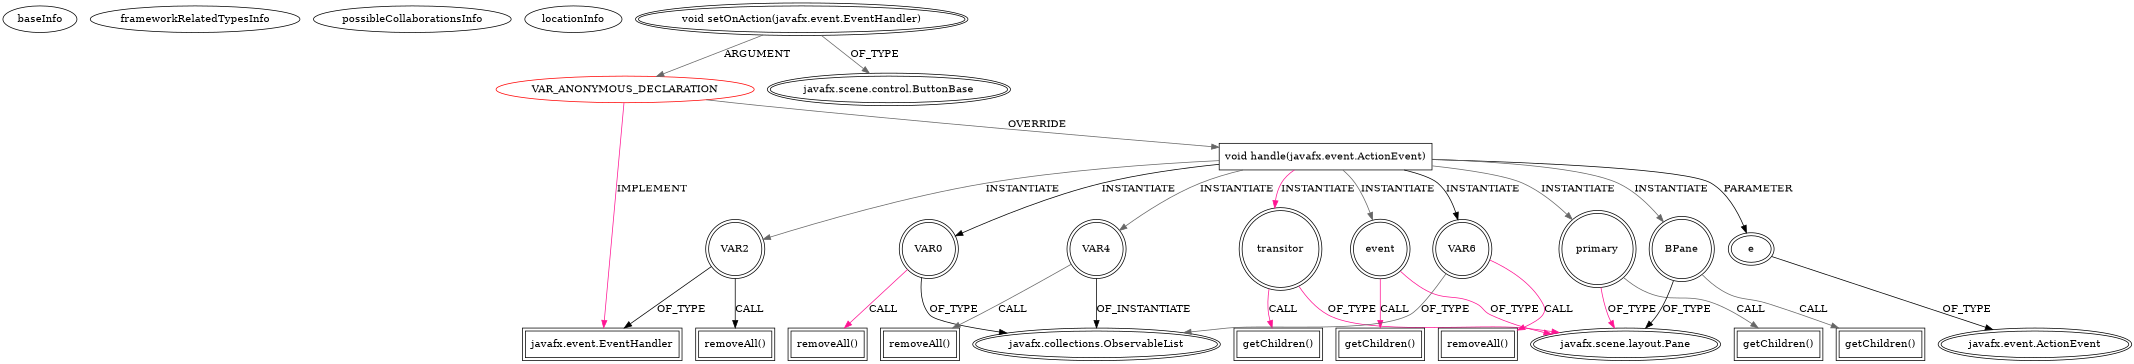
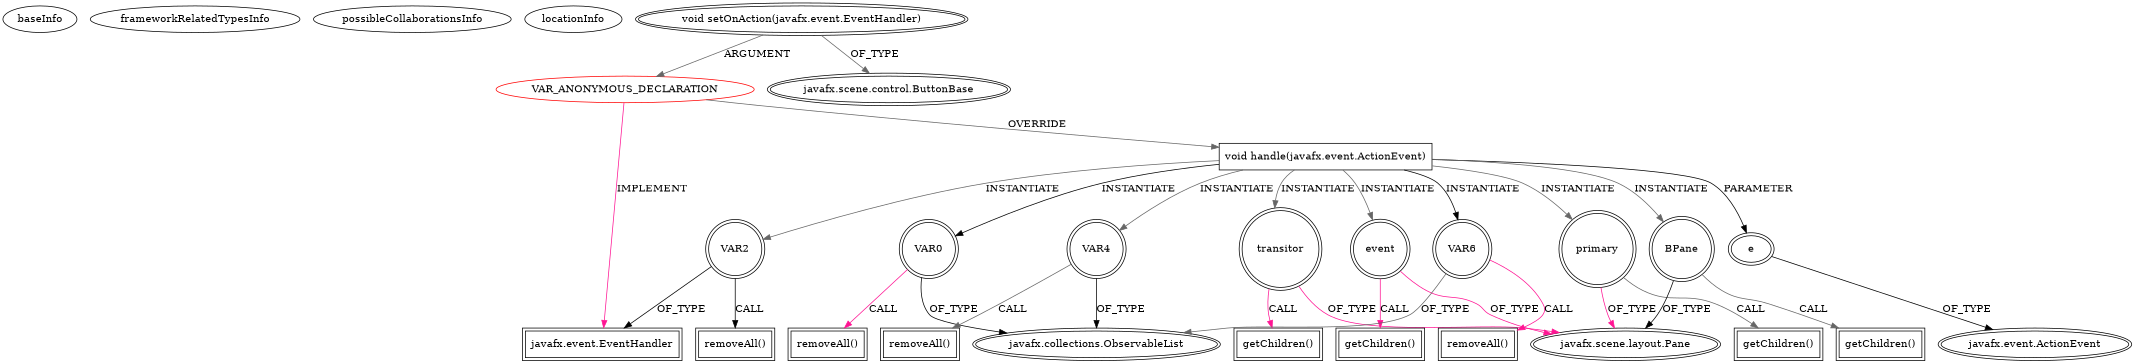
(1281, 183) -> (1281, 183)
(1144, 309) -> (1121, 309)
